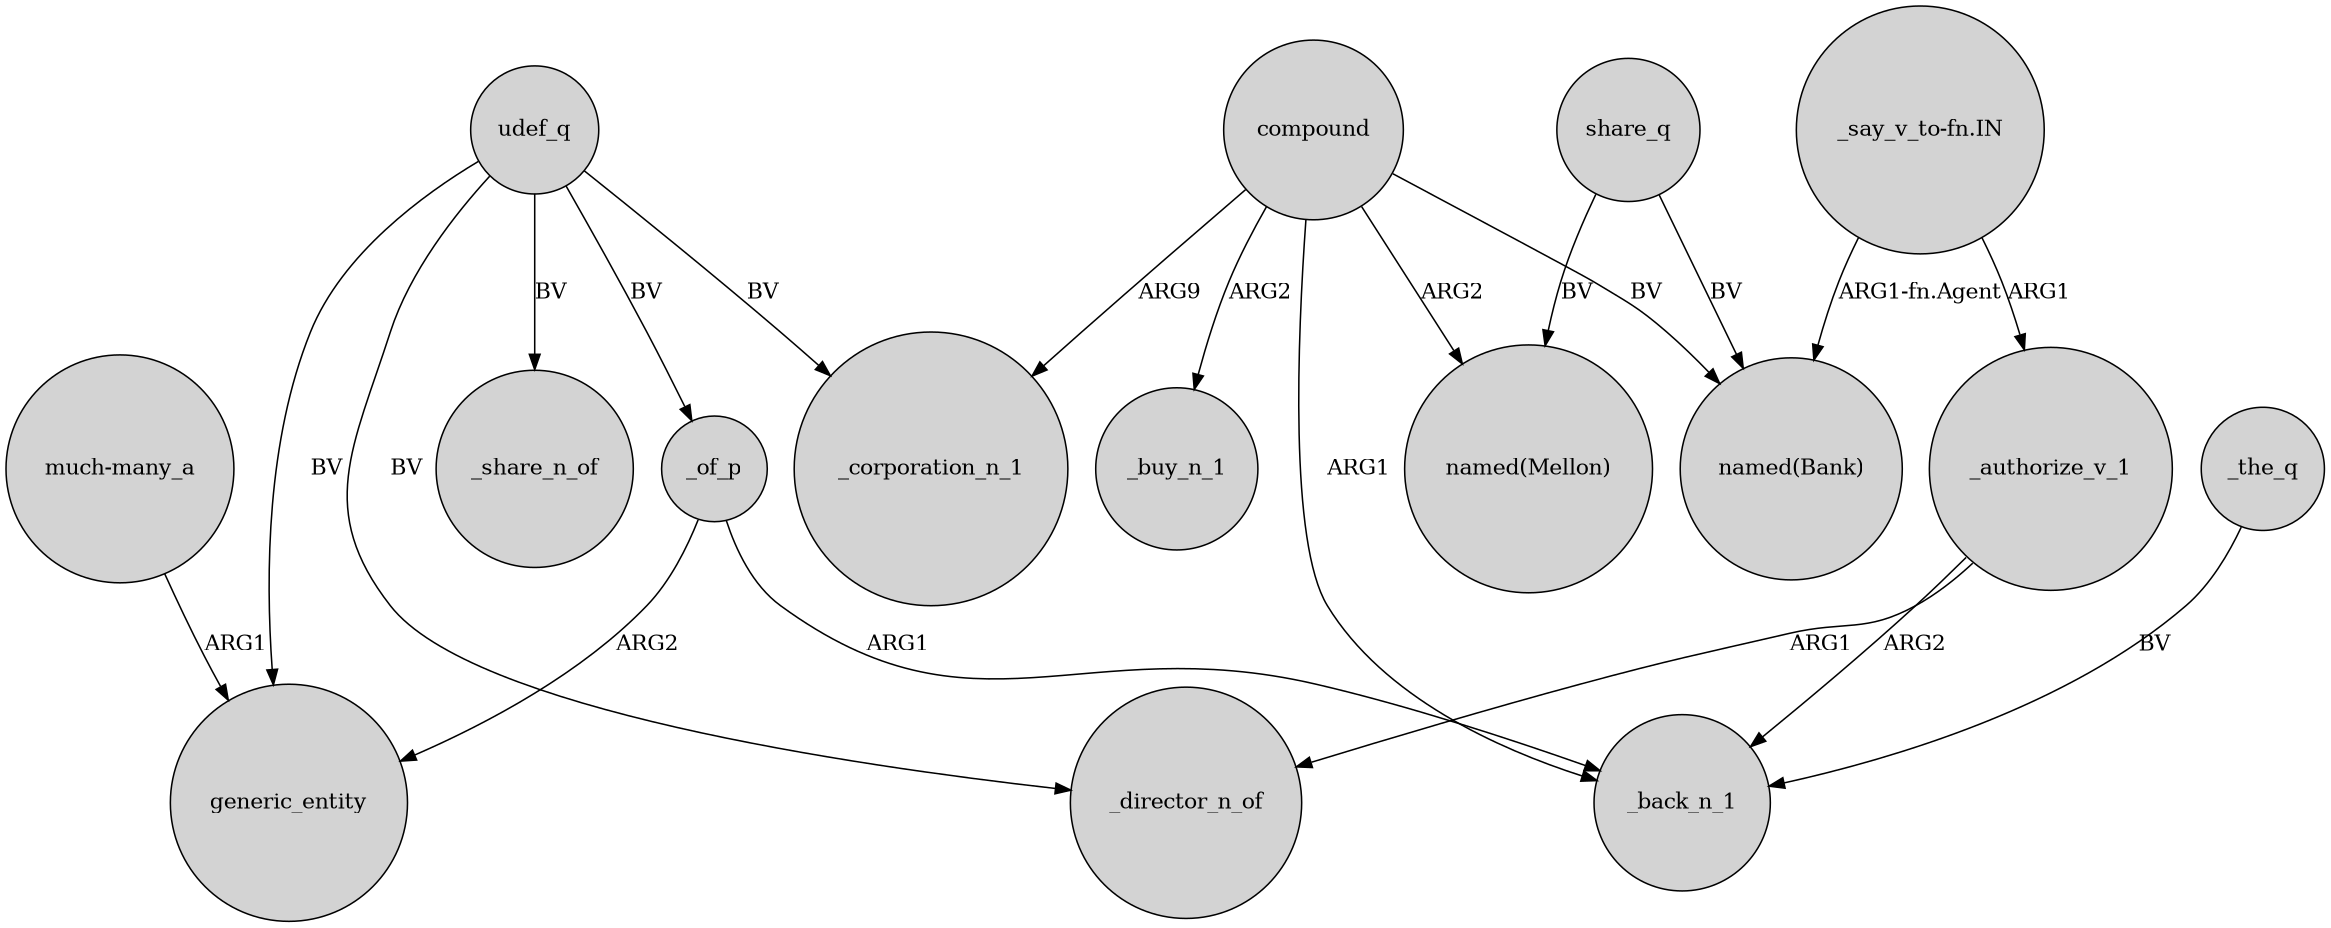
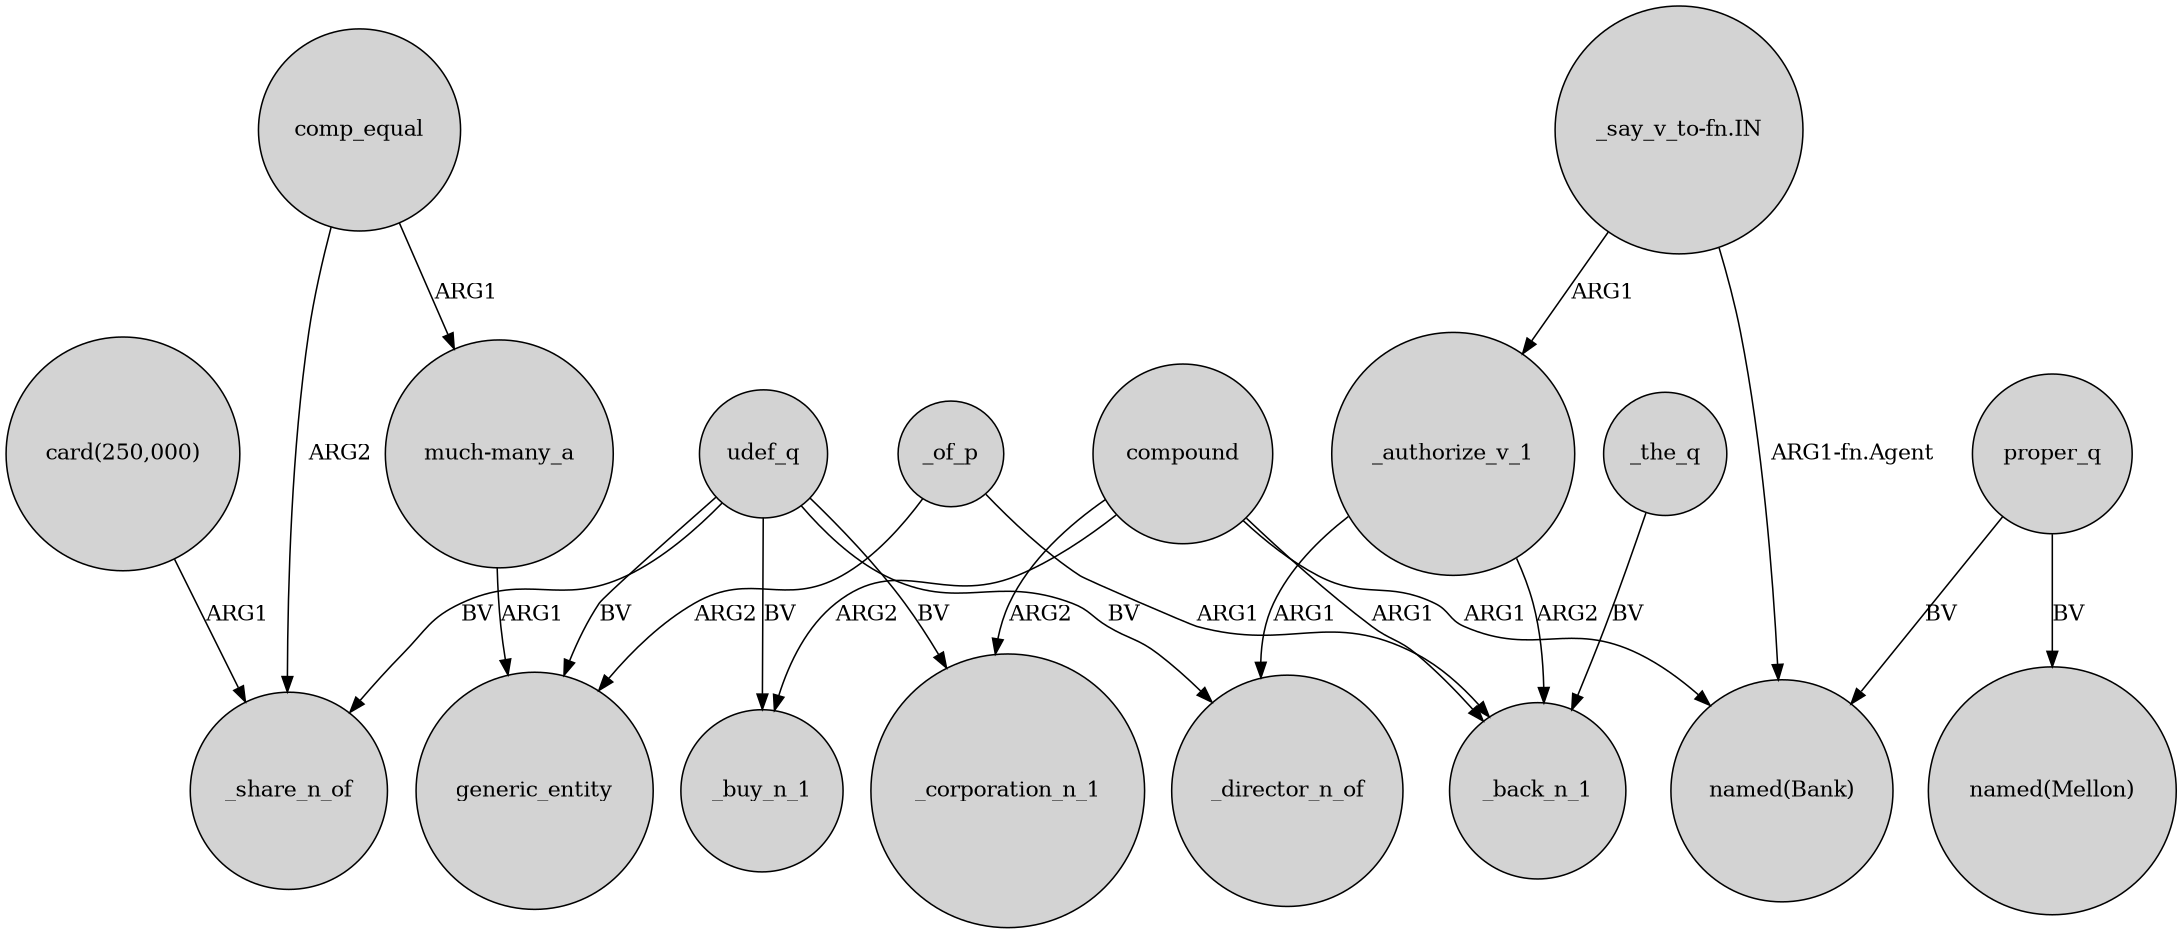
none -> (360, 130)
(1628, 130) -> (2052, 454)
(1408, 279) -> none
(1170, 293) -> (1041, 615)
(1646, 293) -> (1495, 615)
(627, 295) -> (763, 606)
none -> (123, 454)
